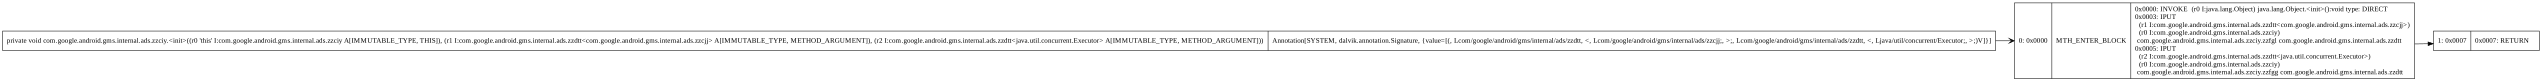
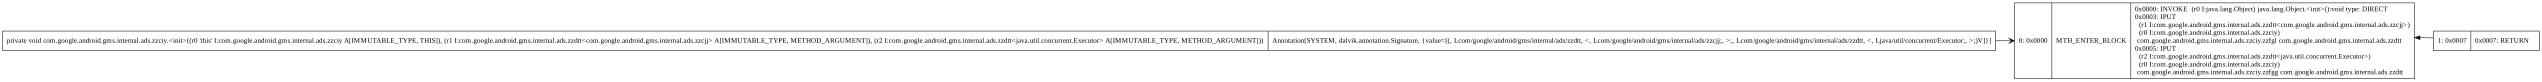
(2421, 44) -> (2427, 38)
